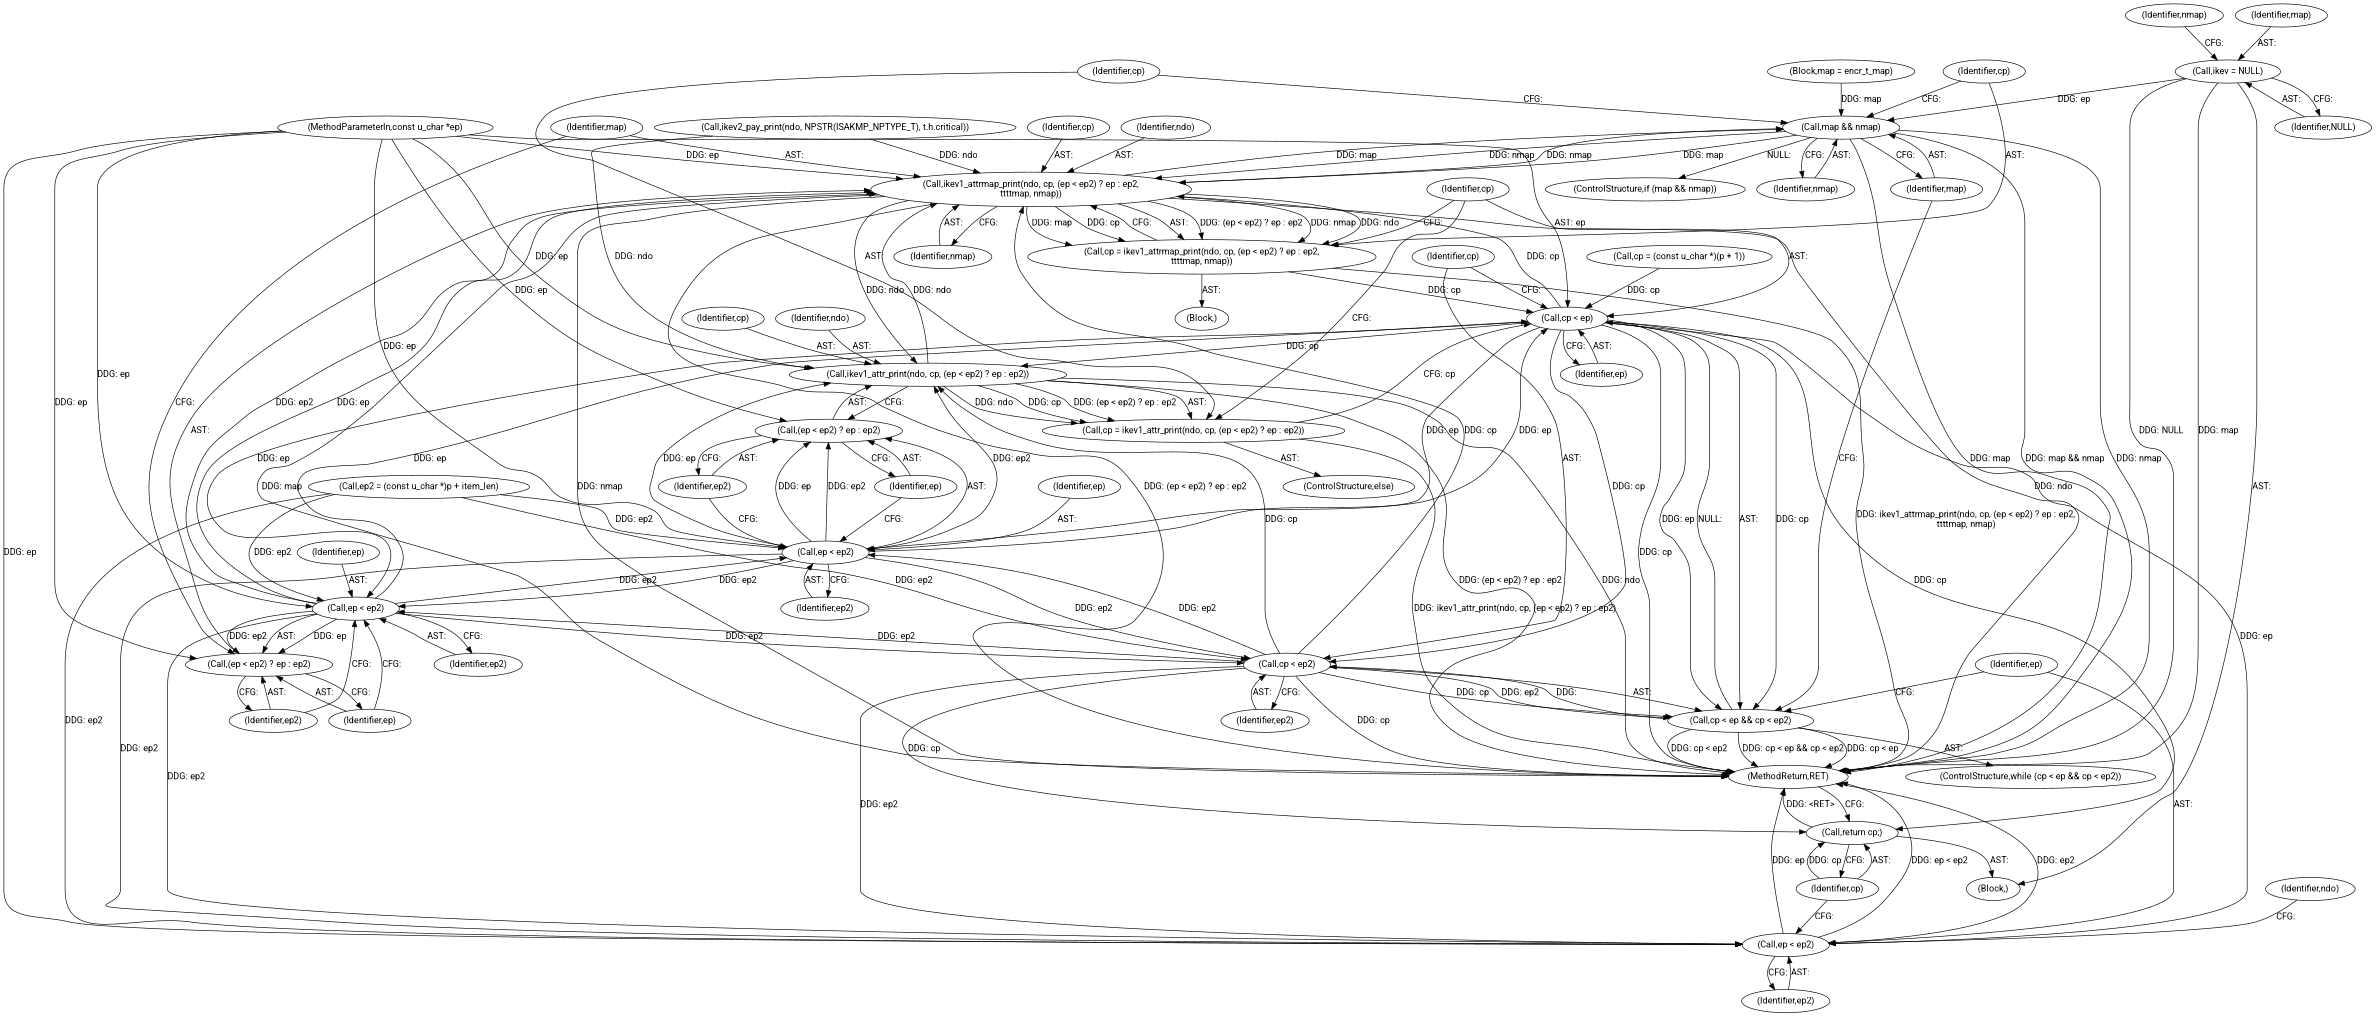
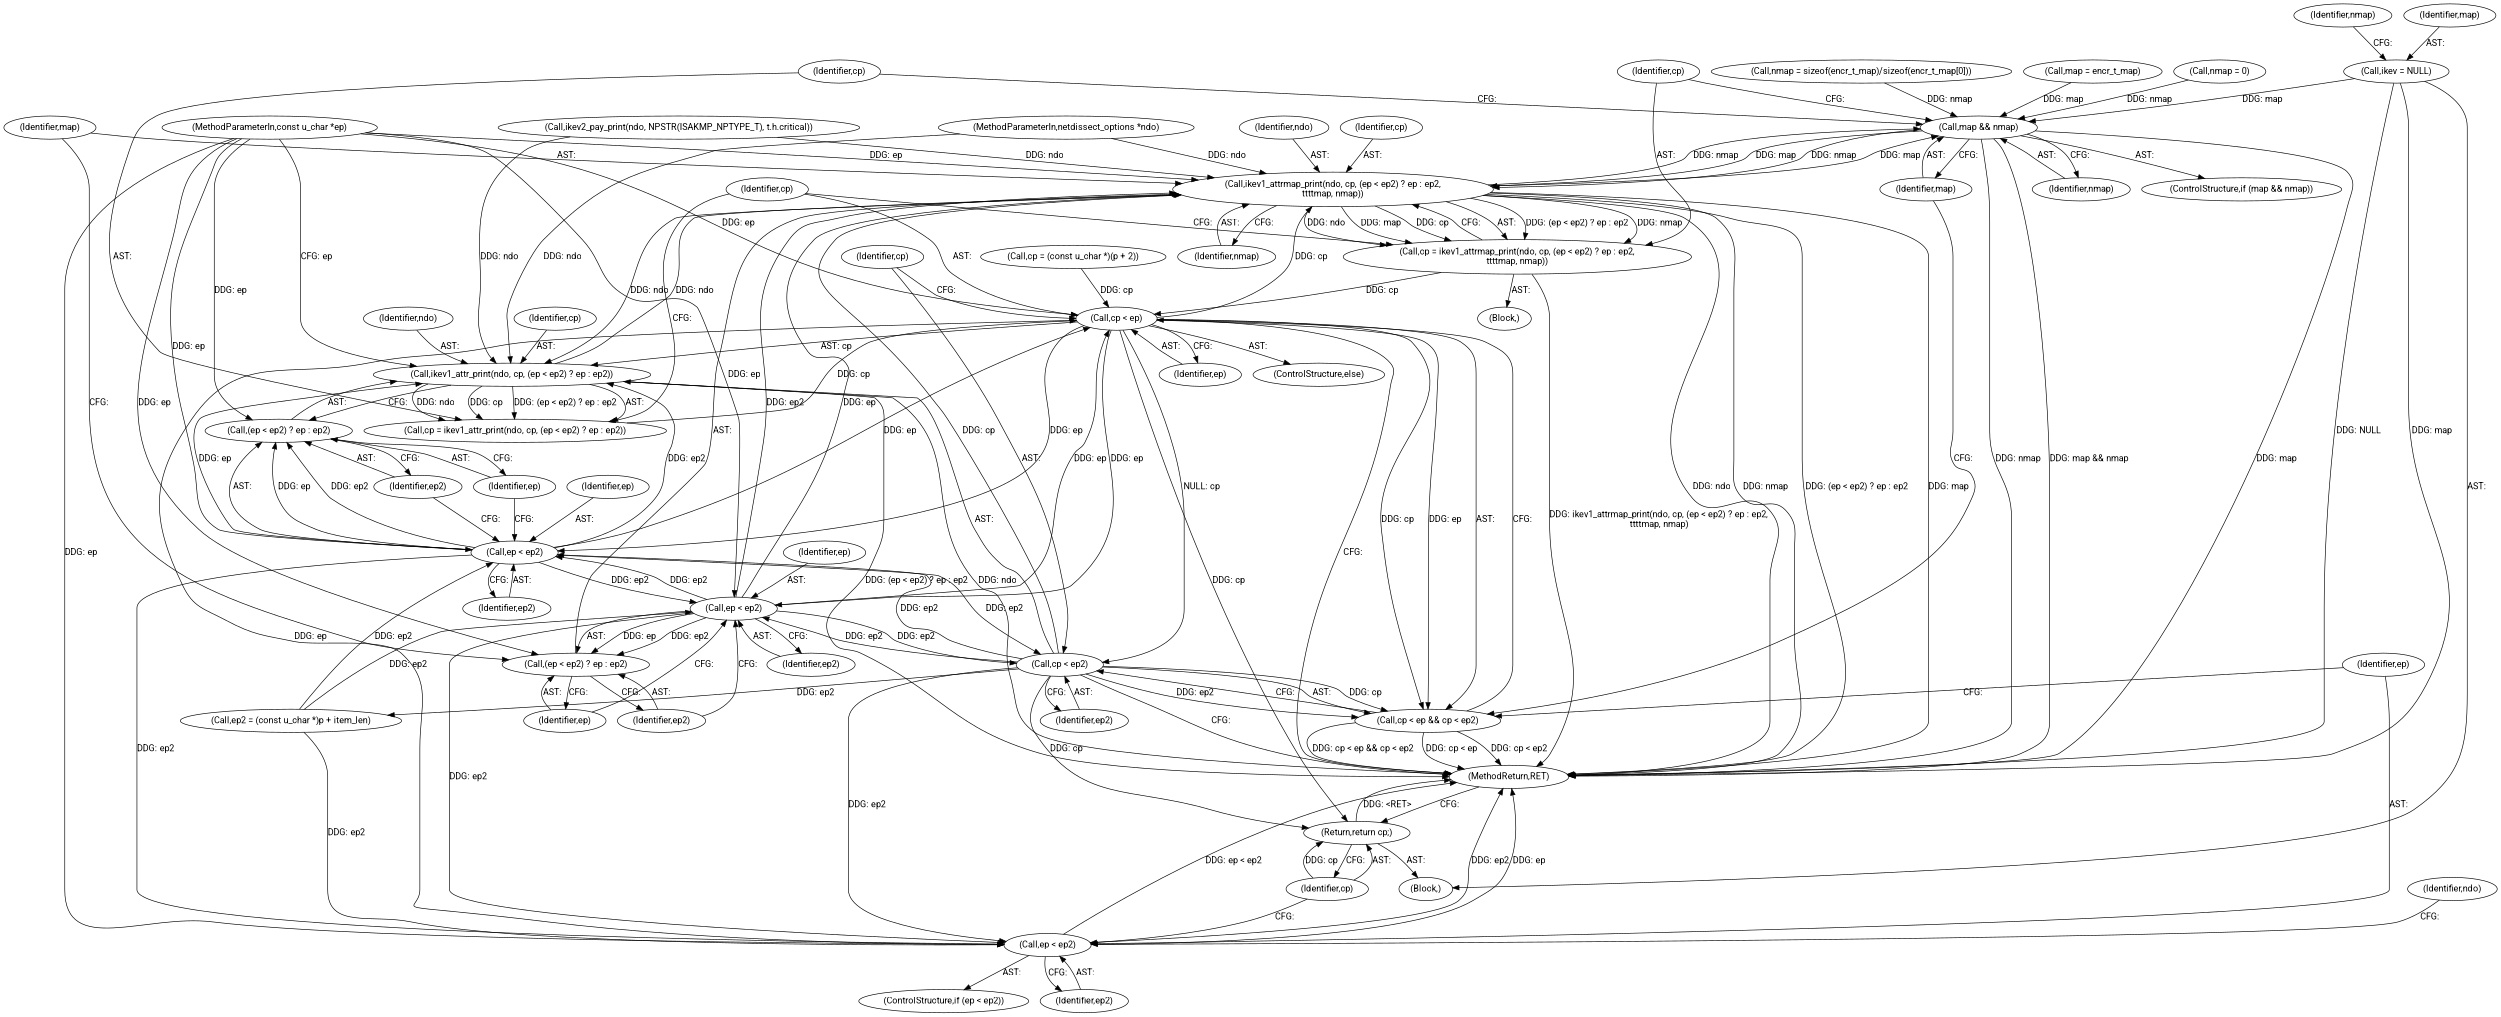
(1841, 72) -> (2093, 72)
none -> (1861, 72)
none -> (2220, 72)
(2074, 100) -> (2263, 100)
none -> (1066, 128)
(2323, 128) -> none
(1781, 156) -> (2146, 156)
(1570, 223) -> (739, 223)
(552, 257) -> (316, 257)
(1679, 257) -> (1073, 257)
(1303, 347) -> (836, 347)
(1439, 375) -> (854, 375)
(1269, 458) -> (1217, 342)
(1629, 487) -> (1202, 487)
(1281, 520) -> (986, 520)
(1712, 520) -> (1524, 520)
(1656, 553) -> (1354, 553)
(852, 575) -> (707, 695)
(1417, 639) -> none
(1568, 693) -> (1287, 693)
(1374, 721) -> (1222, 721)
(2031, 777) -> none
(1852, 833) -> (1357, 833)
none -> (944, 1001)
